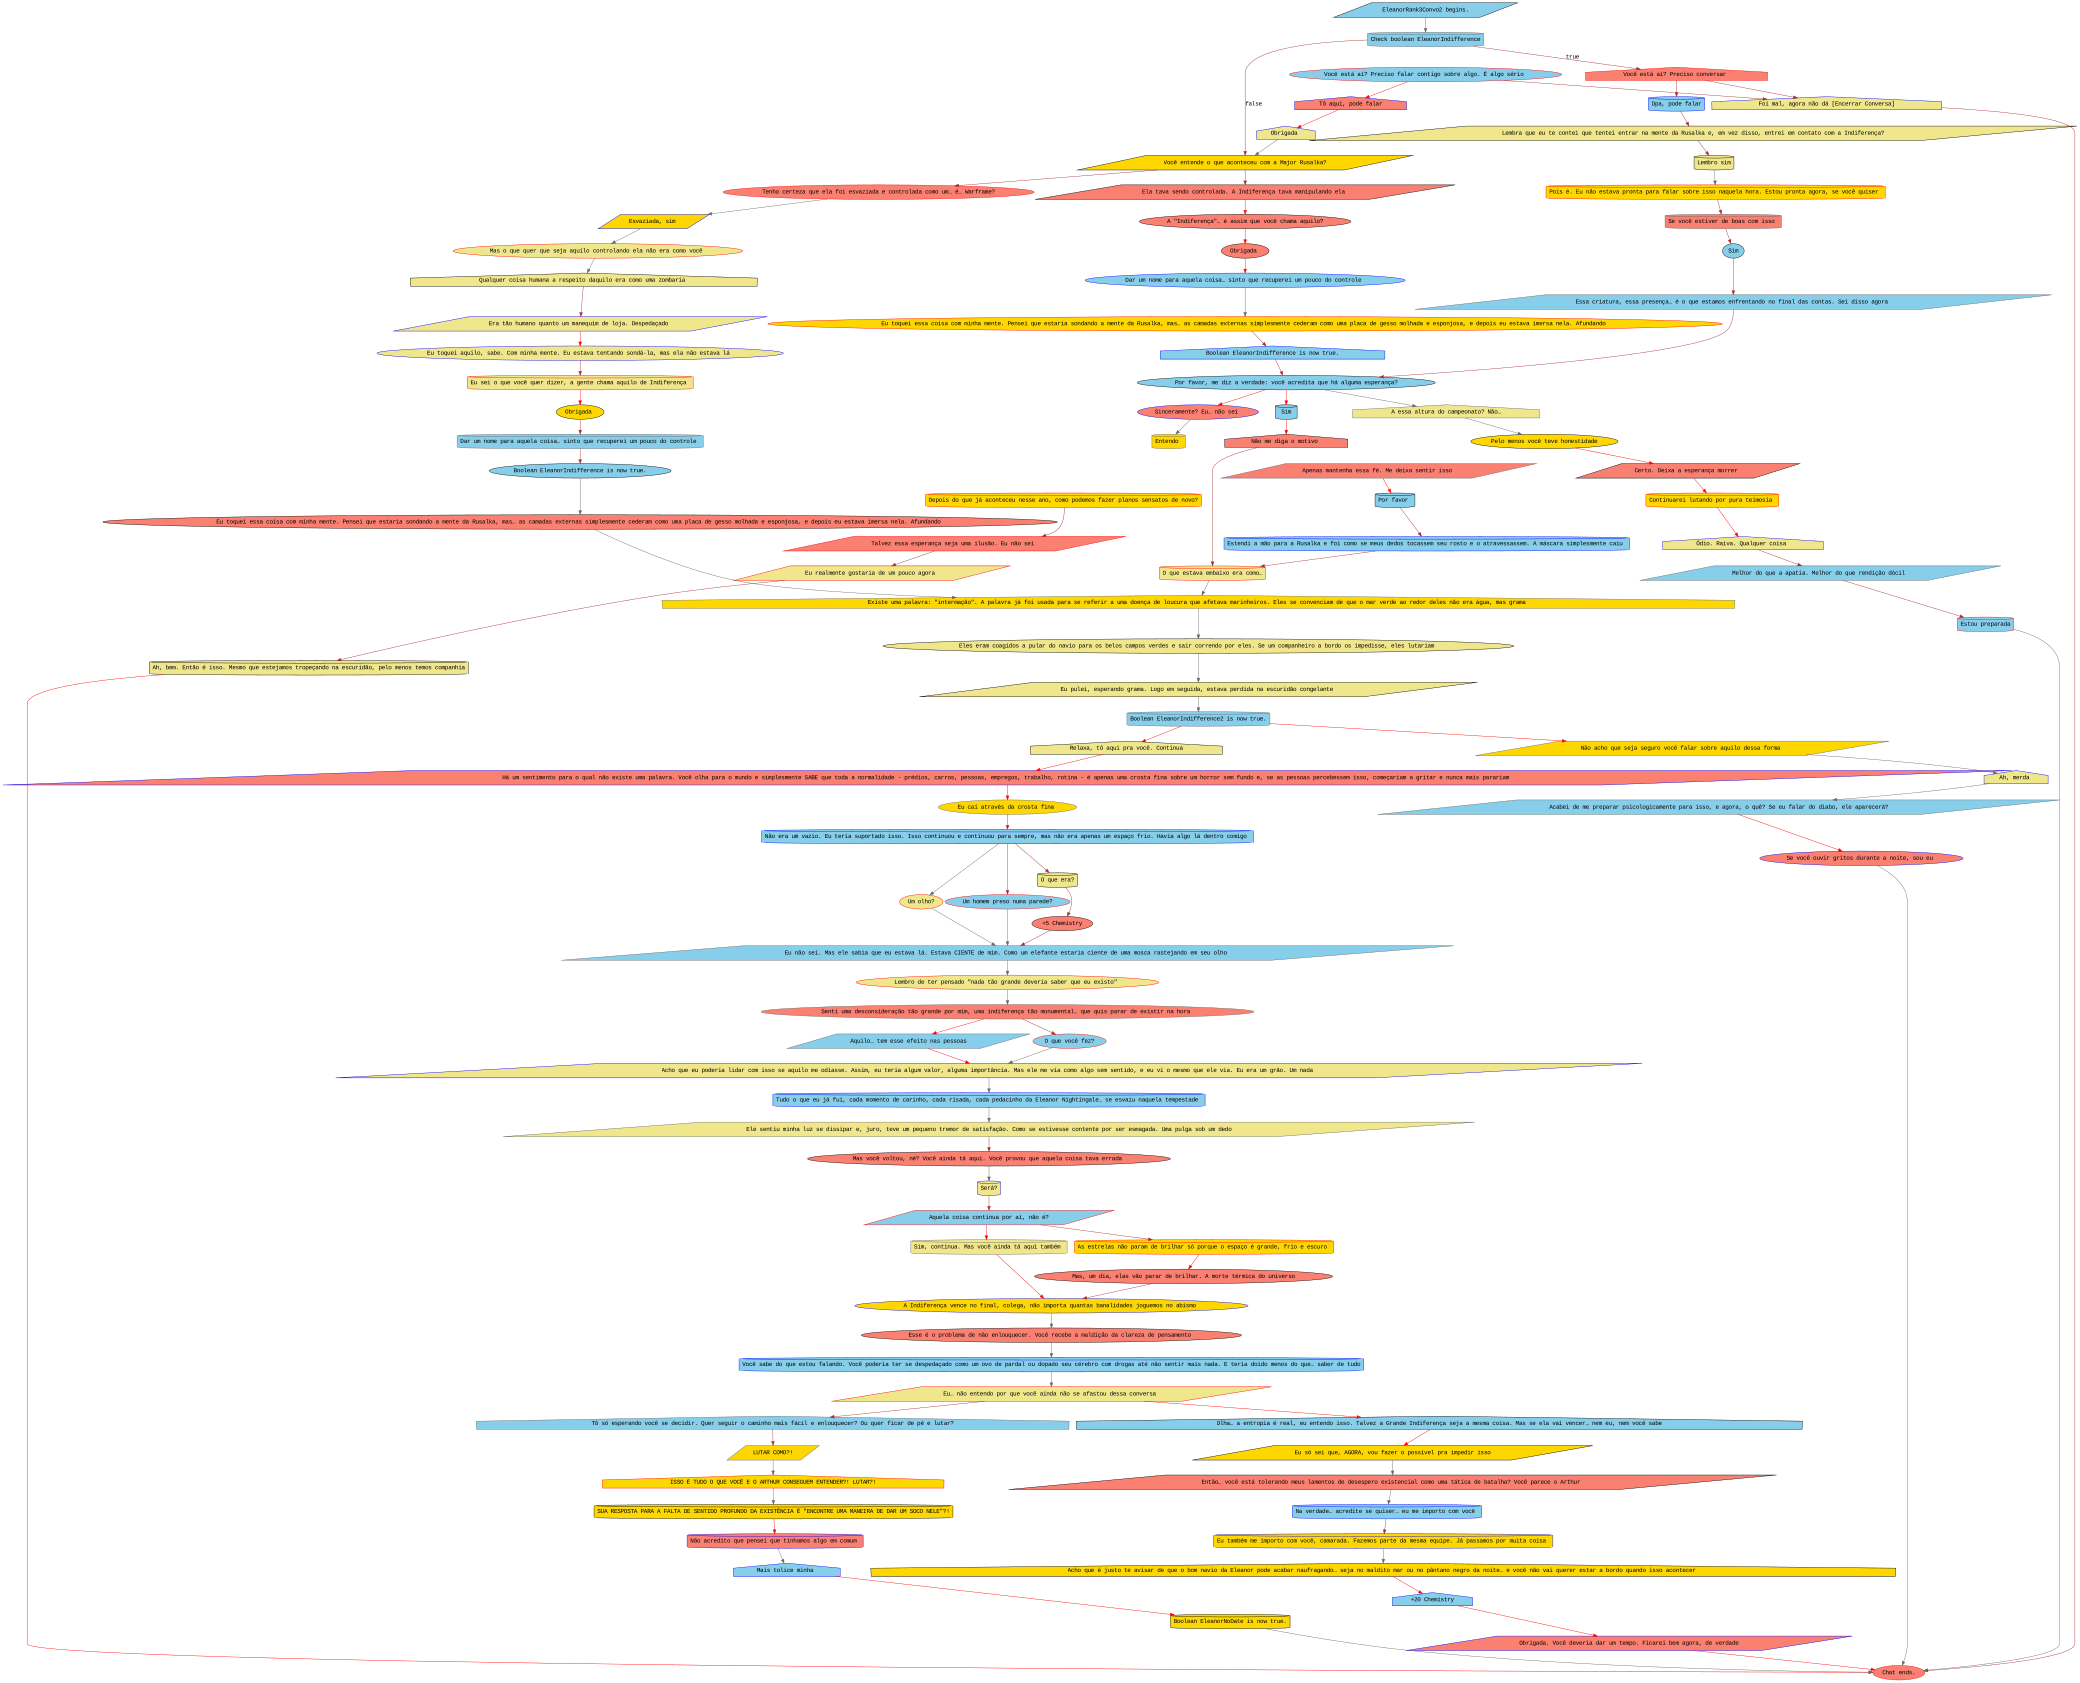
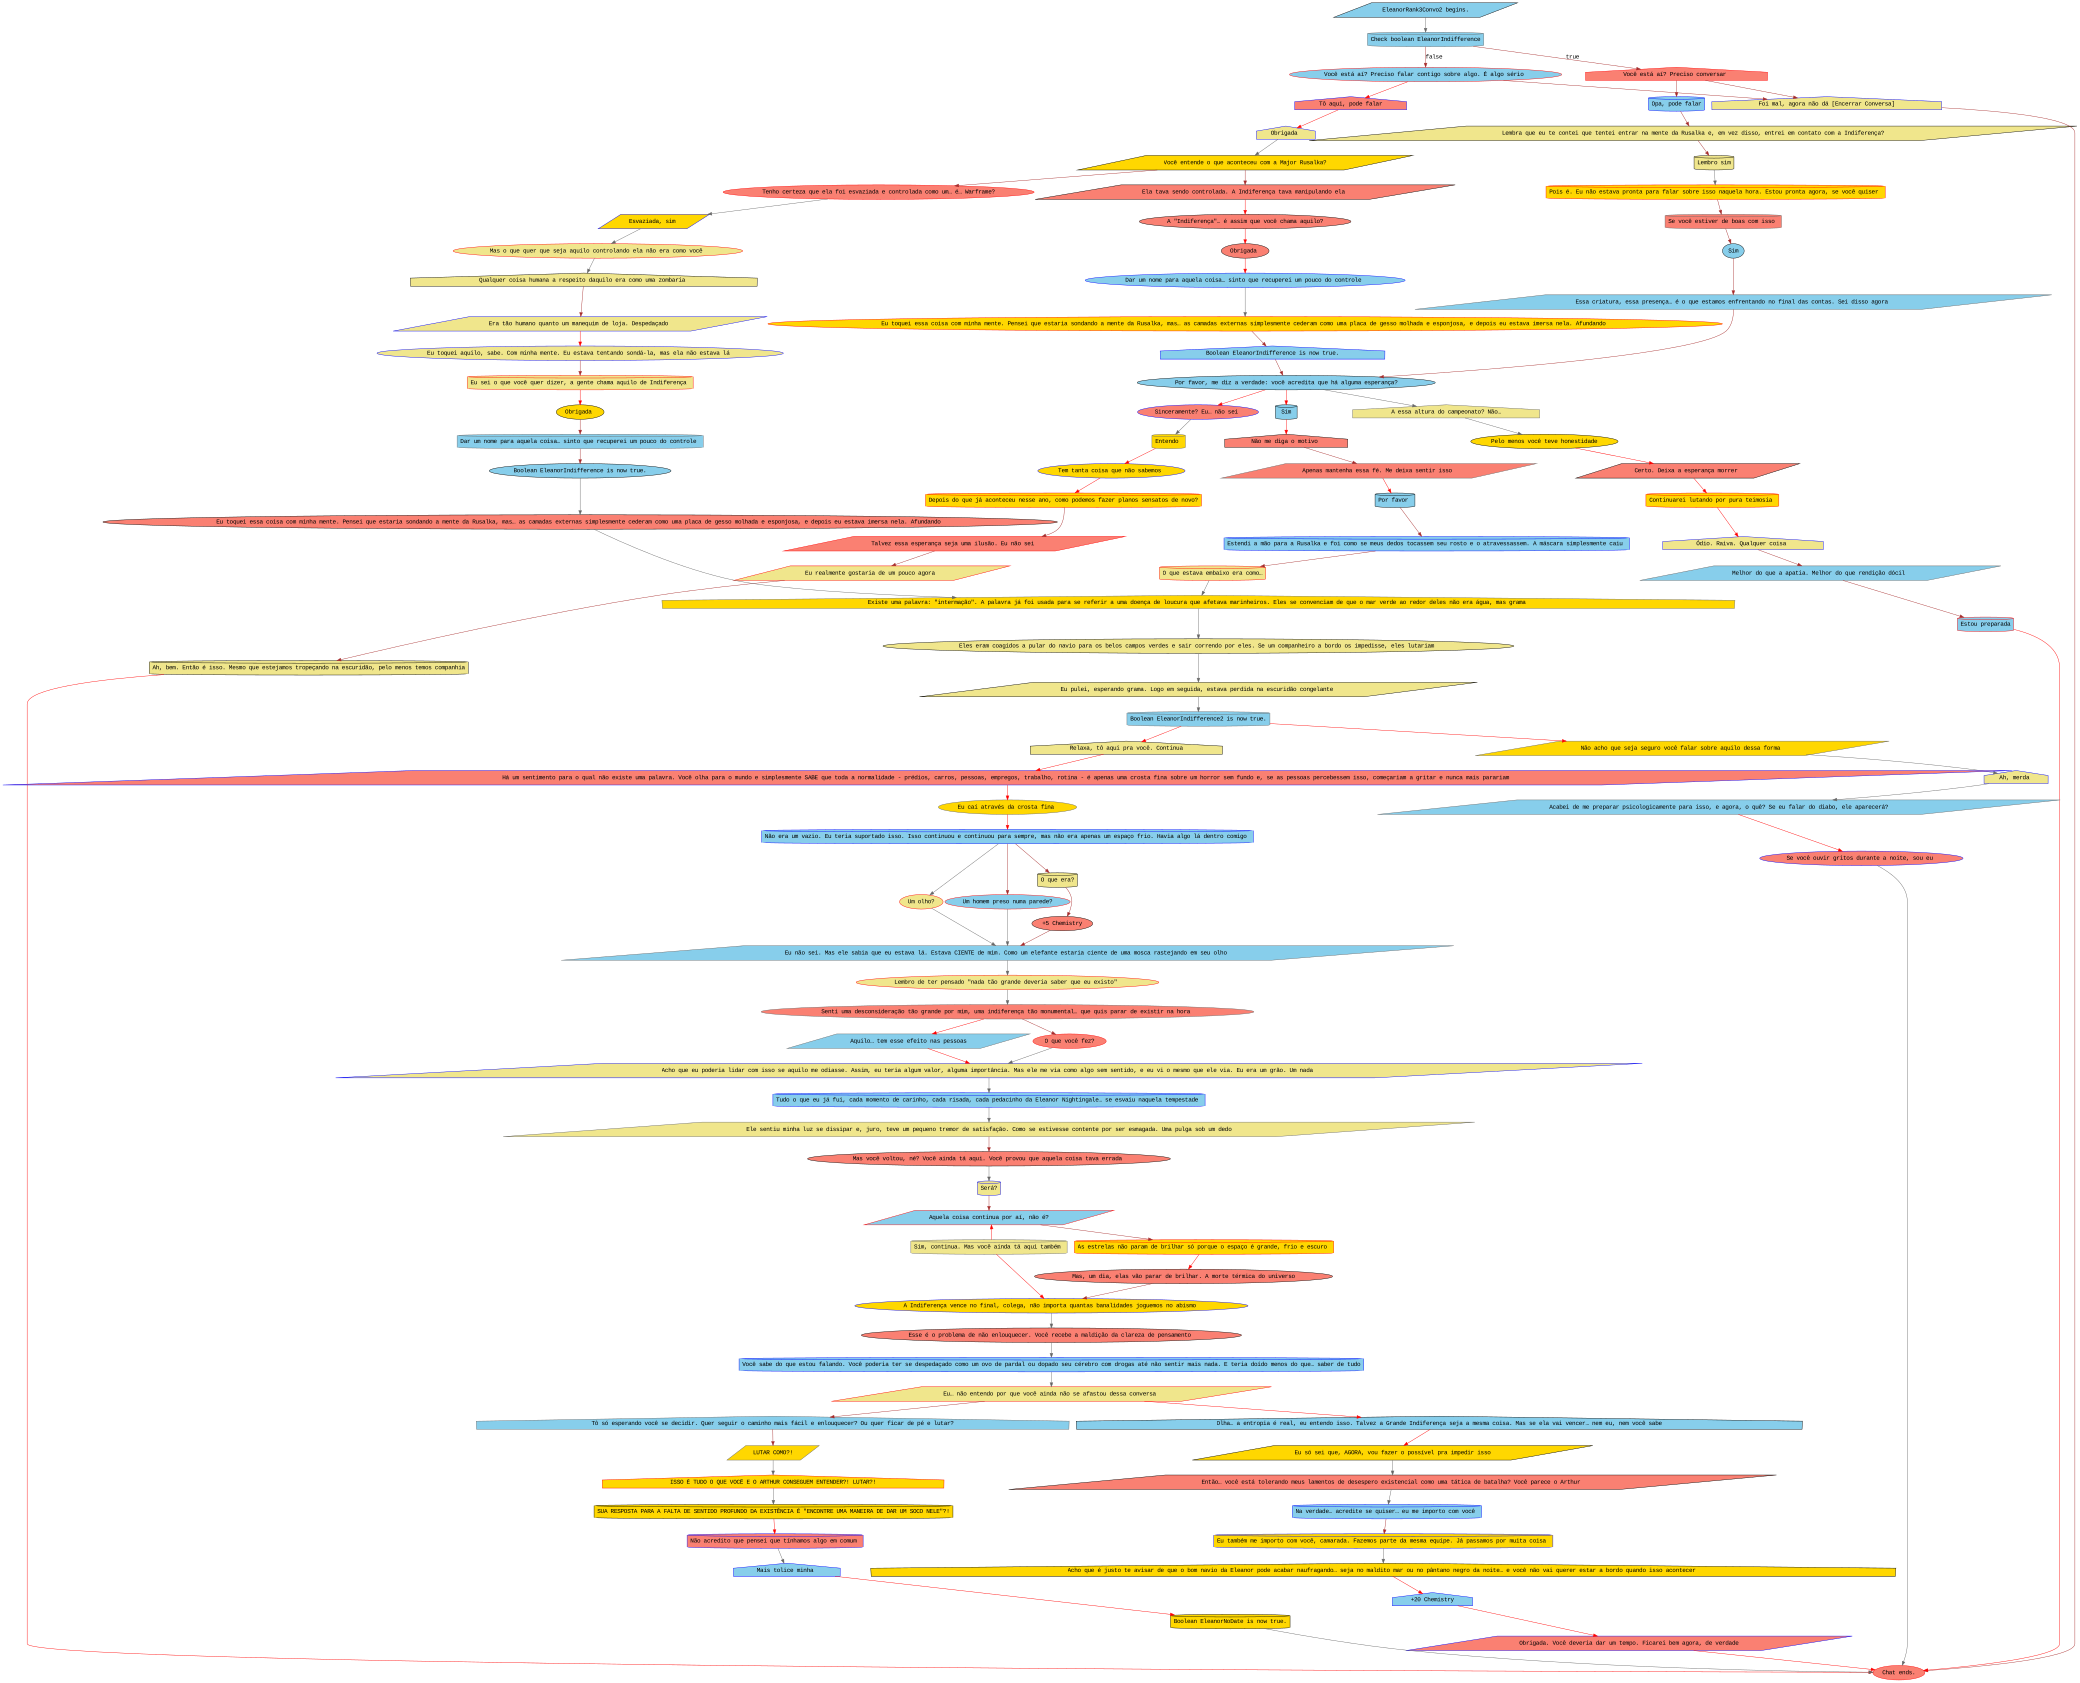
(1264, 55) -> (1426, 55)
none -> (1111, 471)
(1213, 489) -> (1328, 455)
(1070, 1041) -> (1070, 1041)
(2060, 1192) -> (2060, 1192)
(986, 1230) -> (992, 1234)
